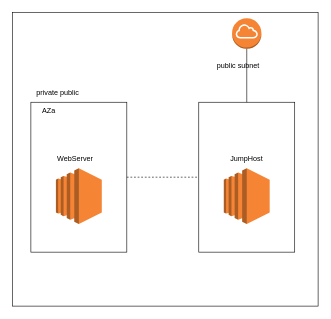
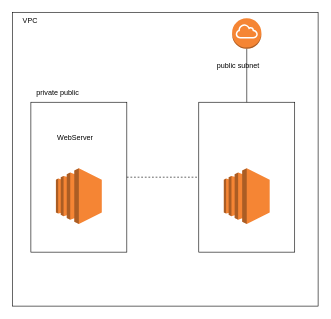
none -> (30, 21)
(49, 111) -> none
(75, 159) -> (75, 138)
(247, 159) -> none
